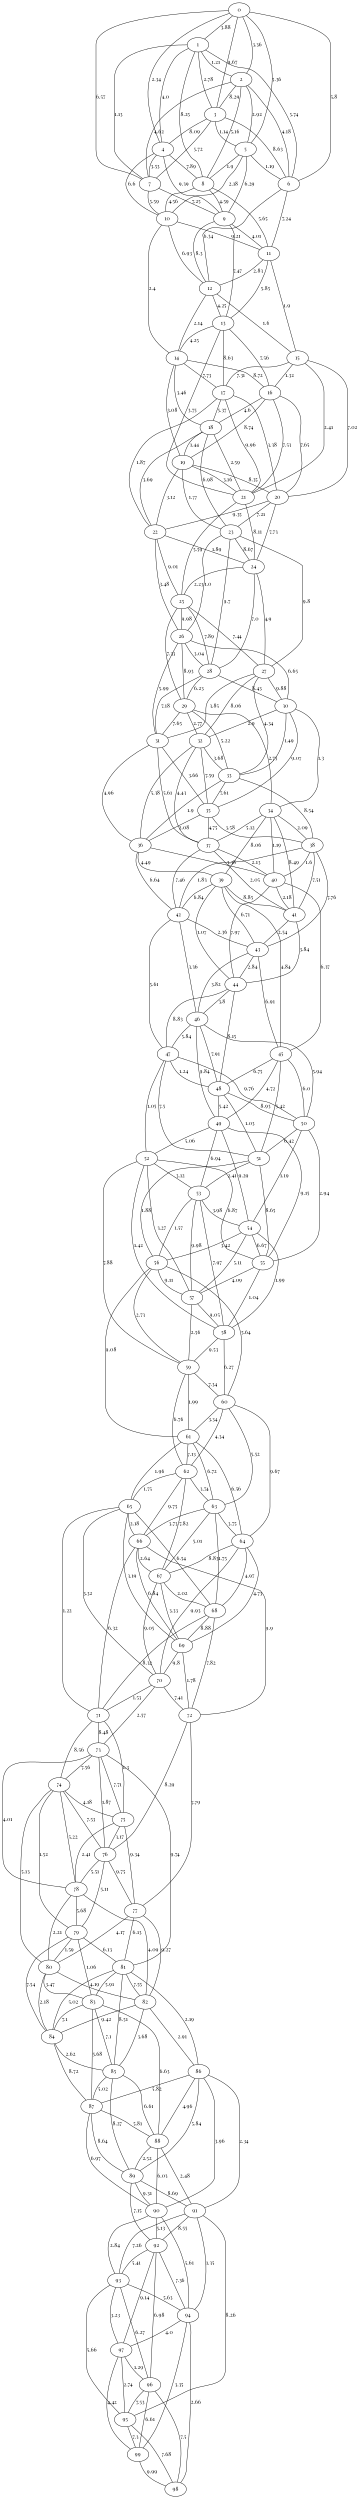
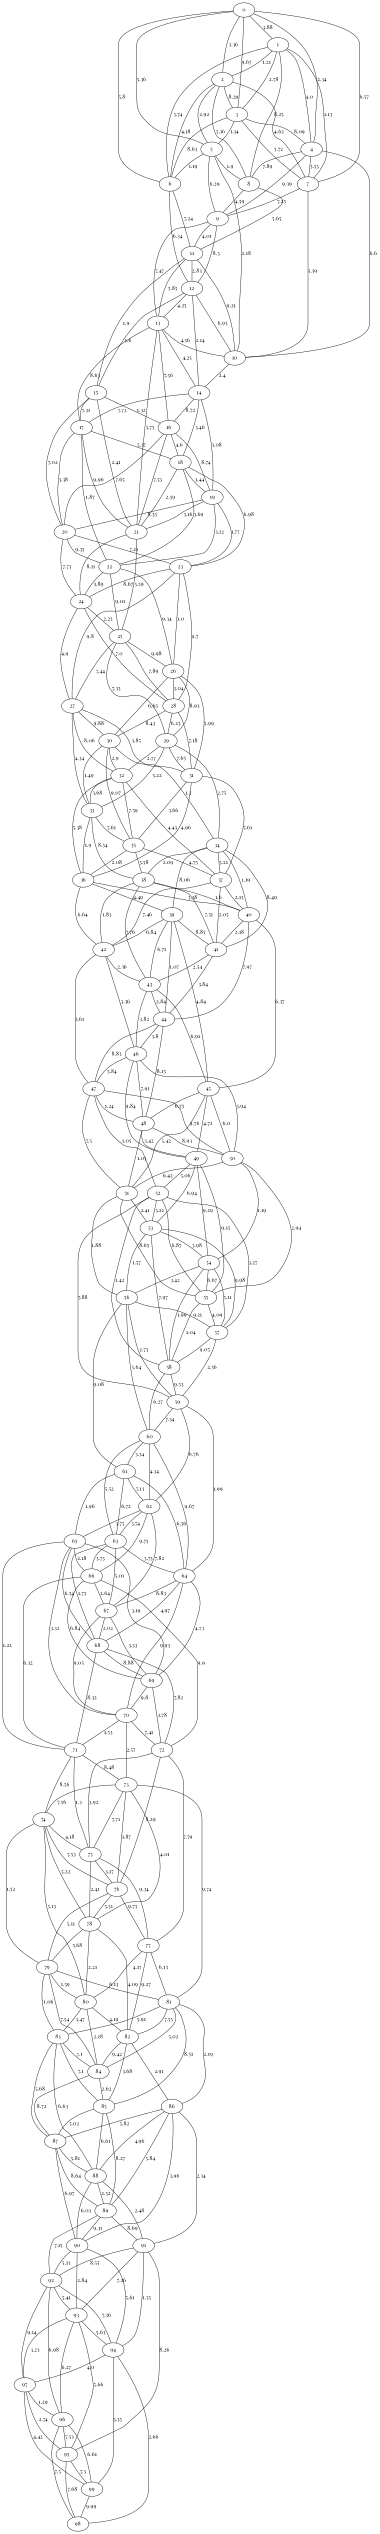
(176, 193) -> (191, 348)
(165, 584) -> (167, 619)
(188, 1402) -> (213, 1487)
none -> (91, 1777)
